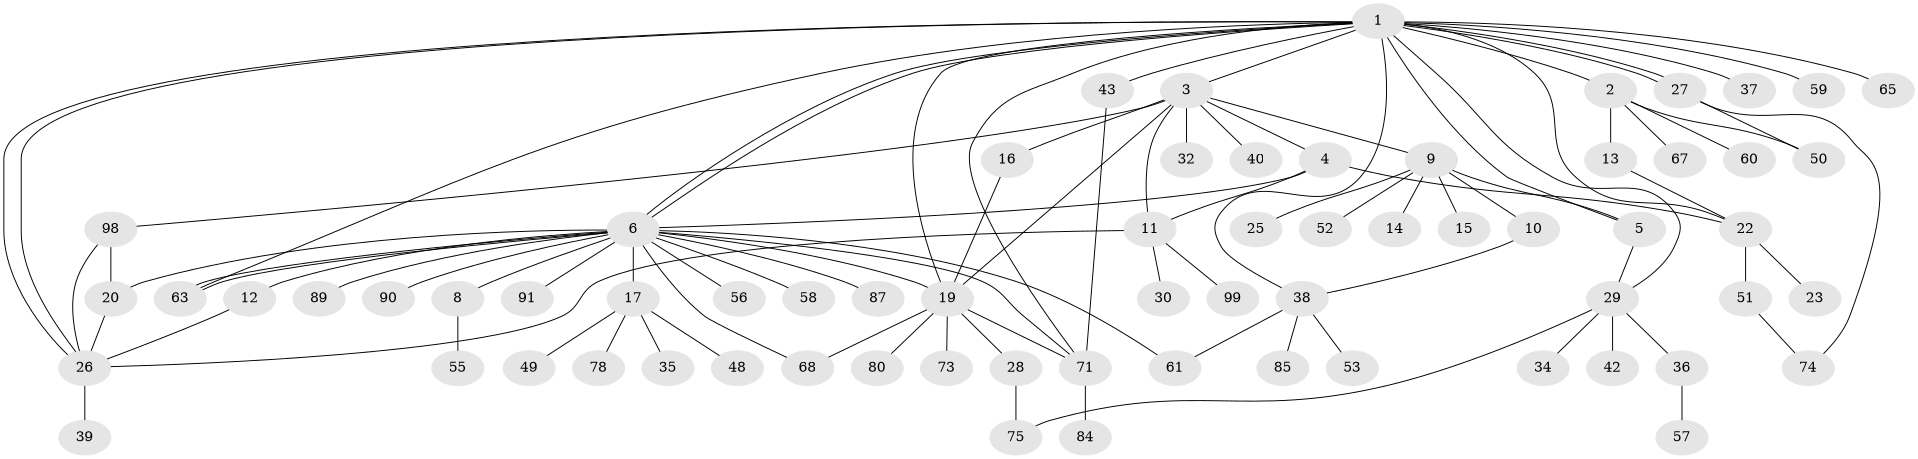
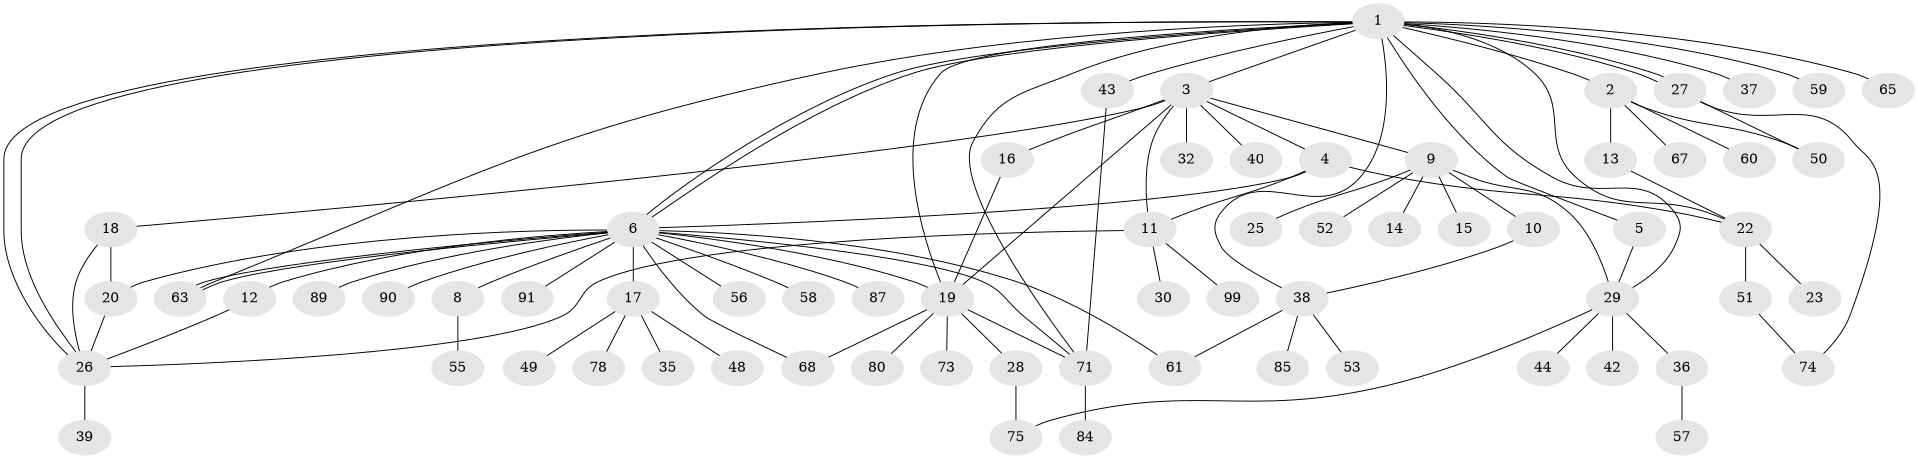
(1493, 184) -> (1559, 205)
(111, 229) -> (111, 229)
(1543, 368) -> (1543, 368)
